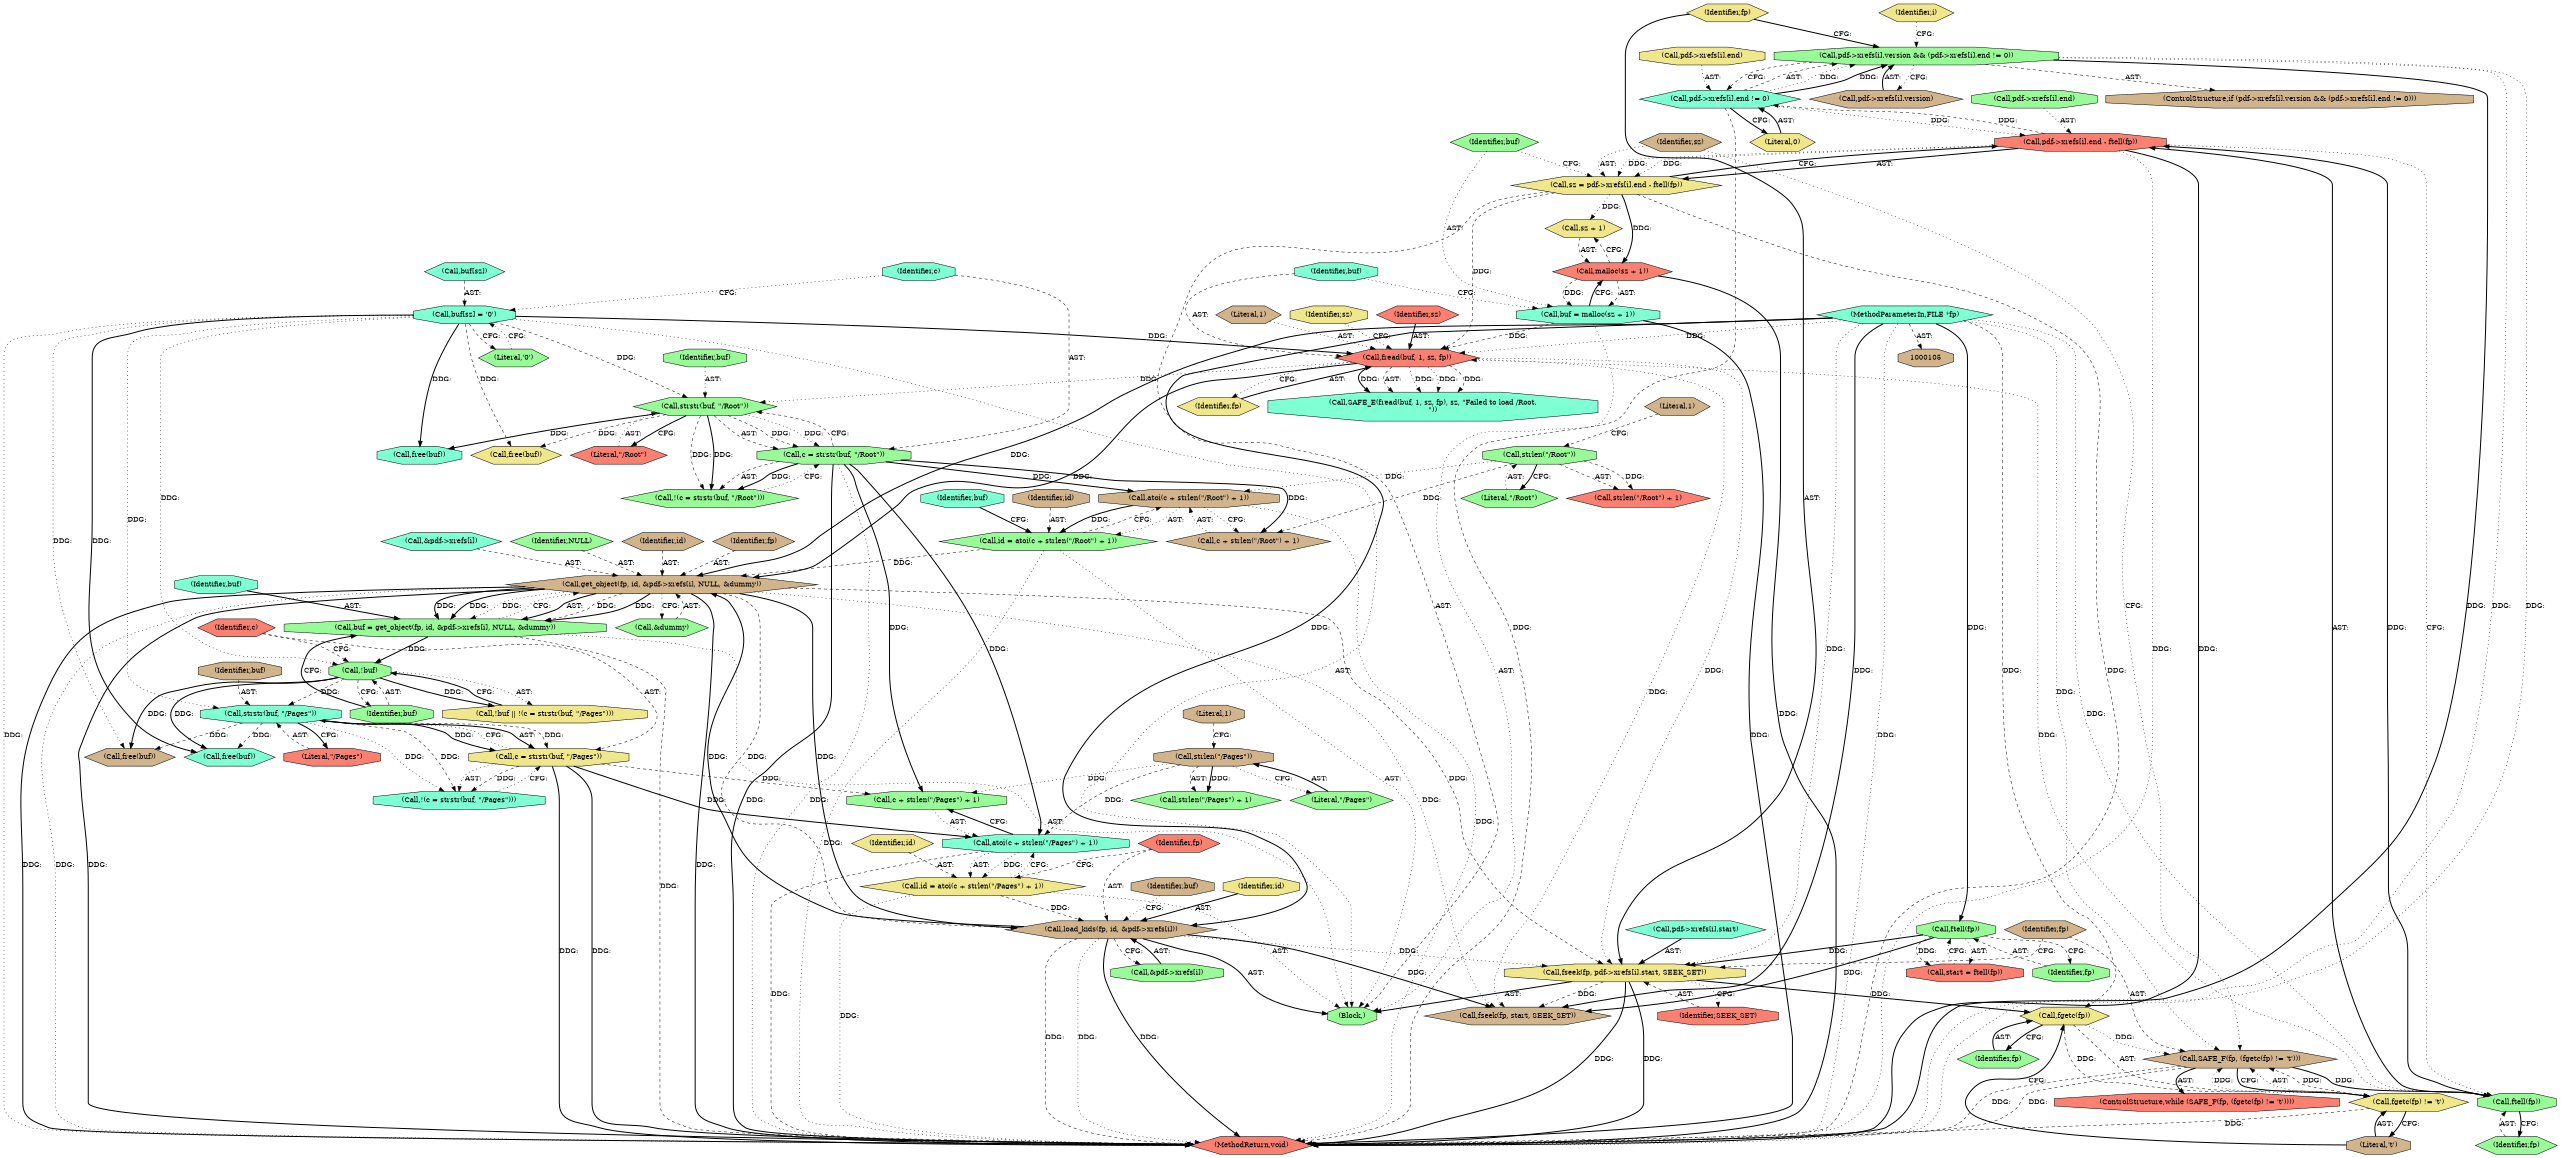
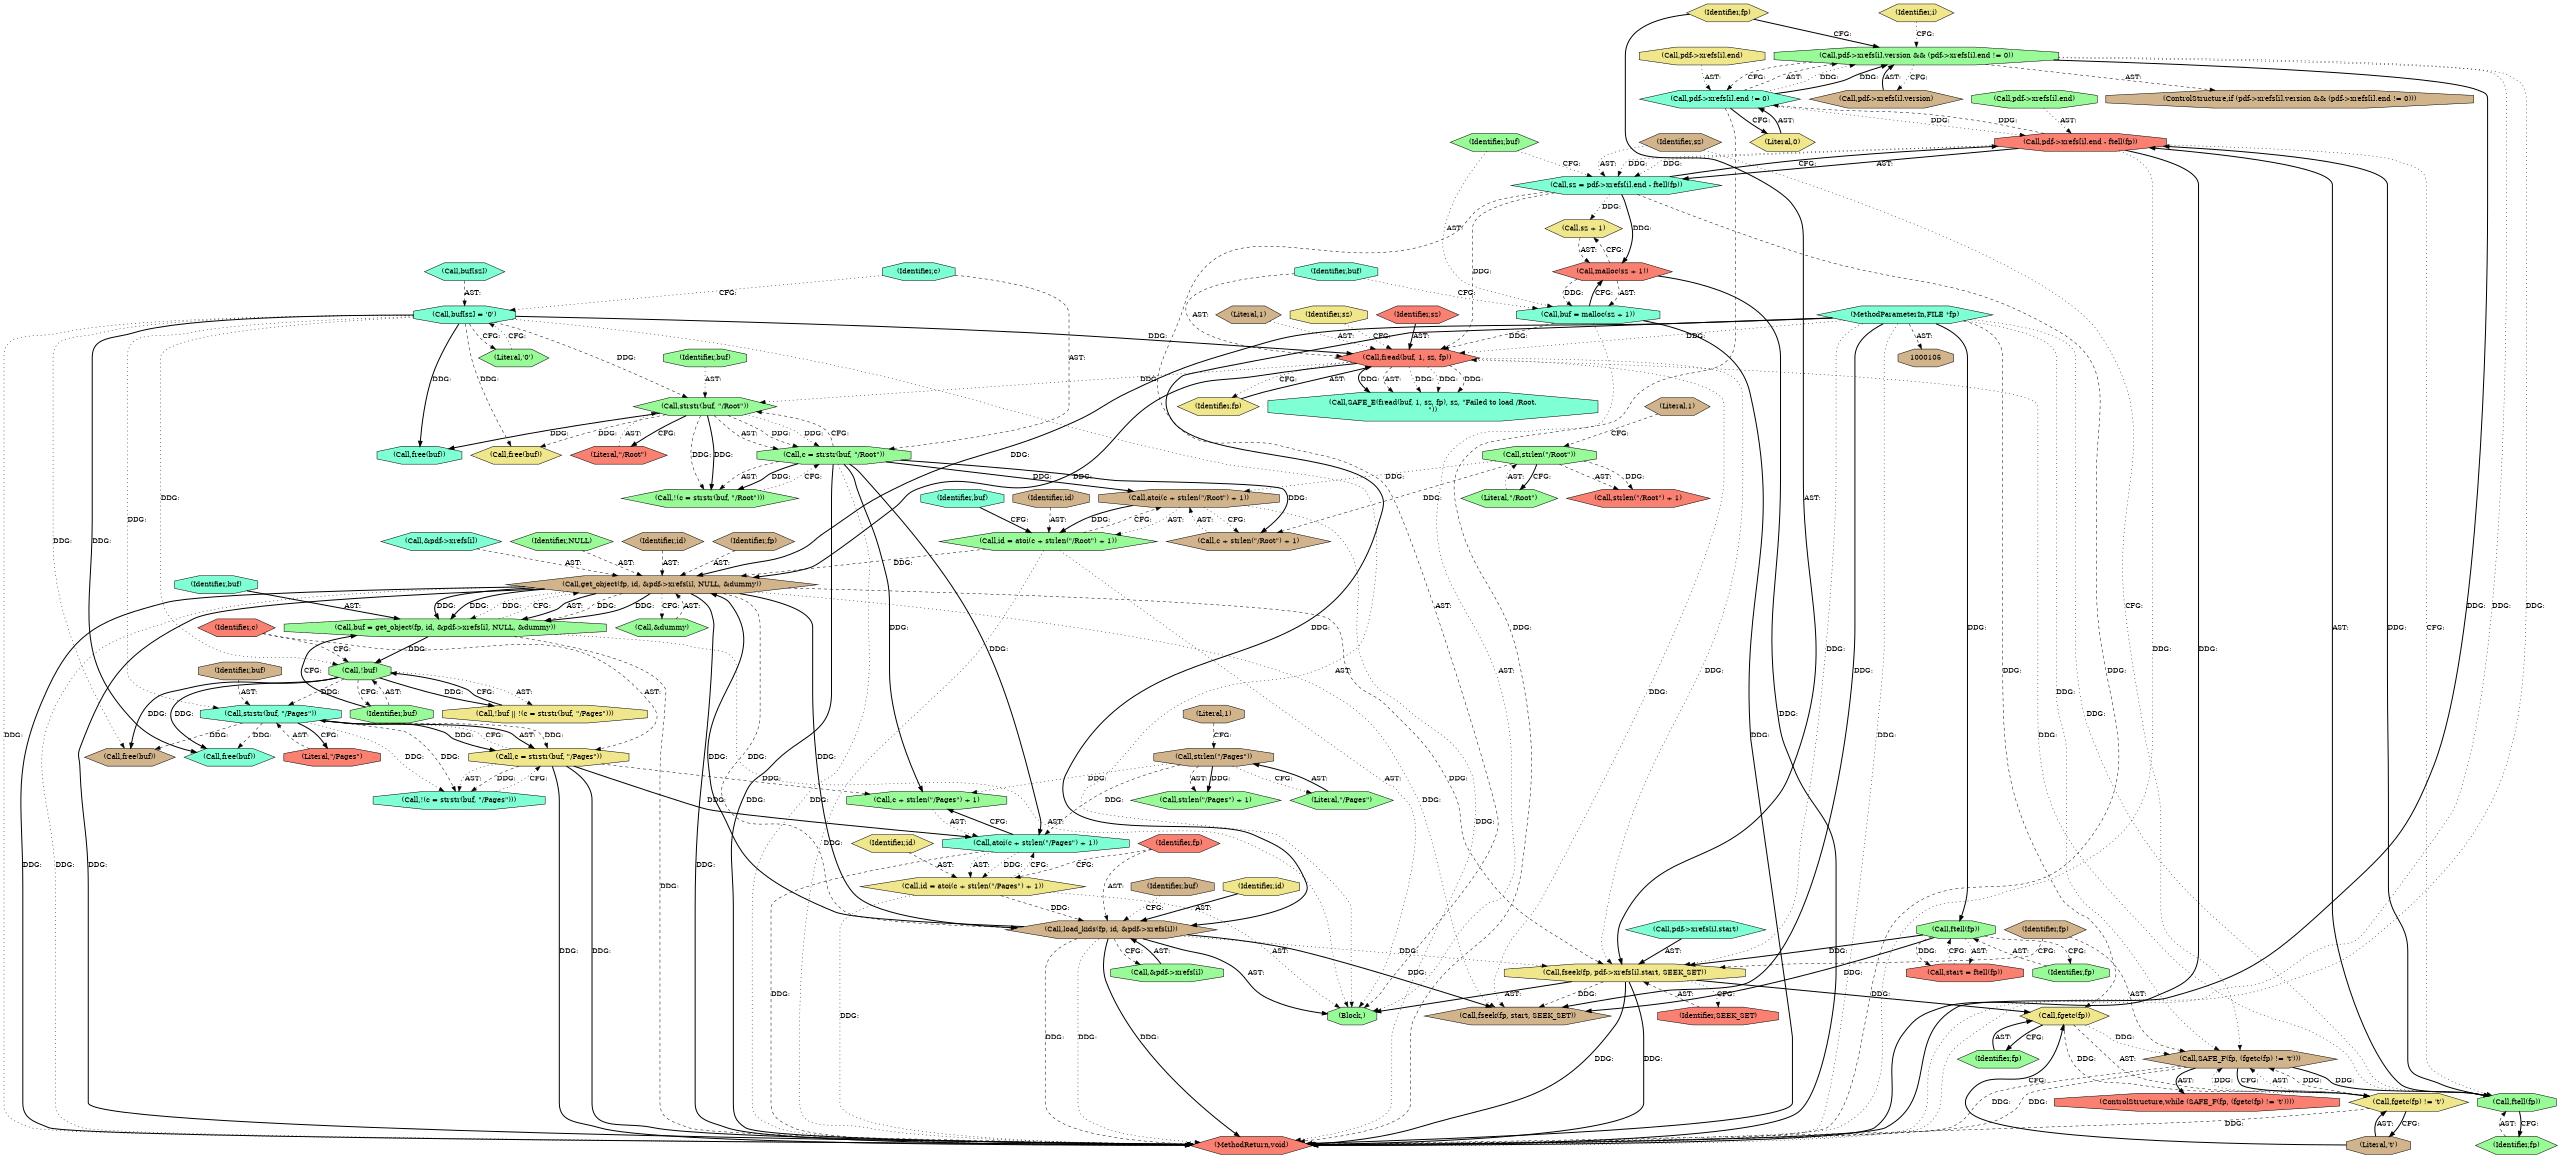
(1616, 185) -> (1616, 185)
